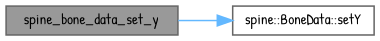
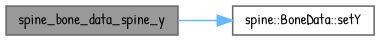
(92, 21) -> (92, 21)
